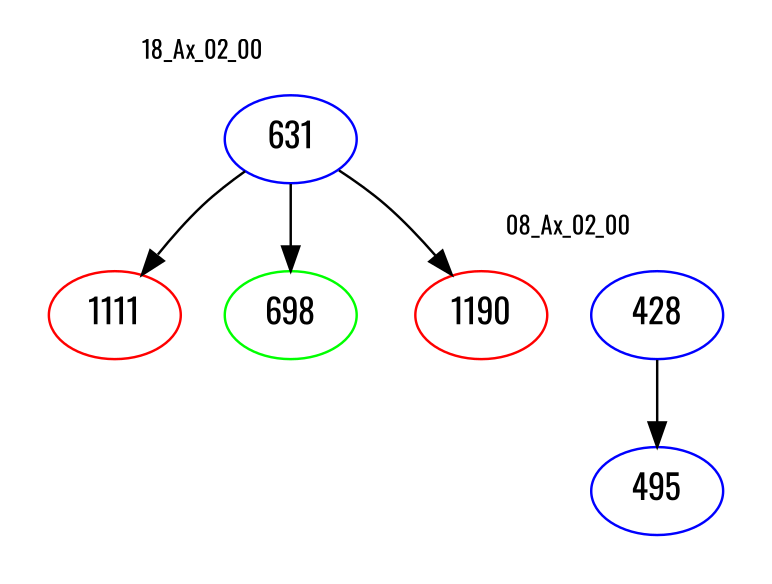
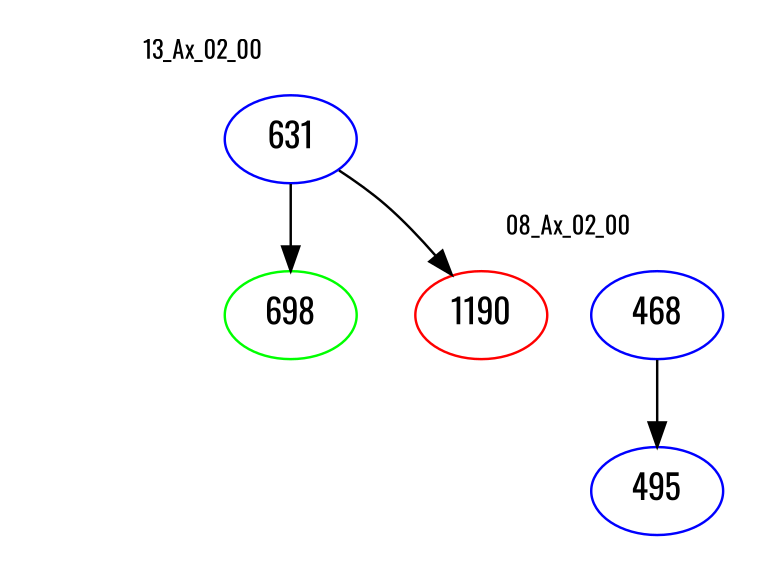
(203, 53) -> (203, 53)
(115, 315) -> none
(657, 315) -> (657, 315)
